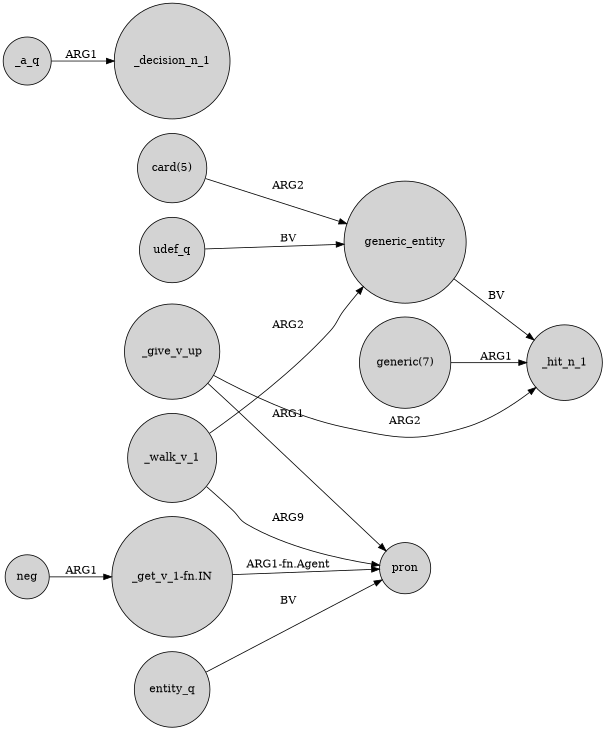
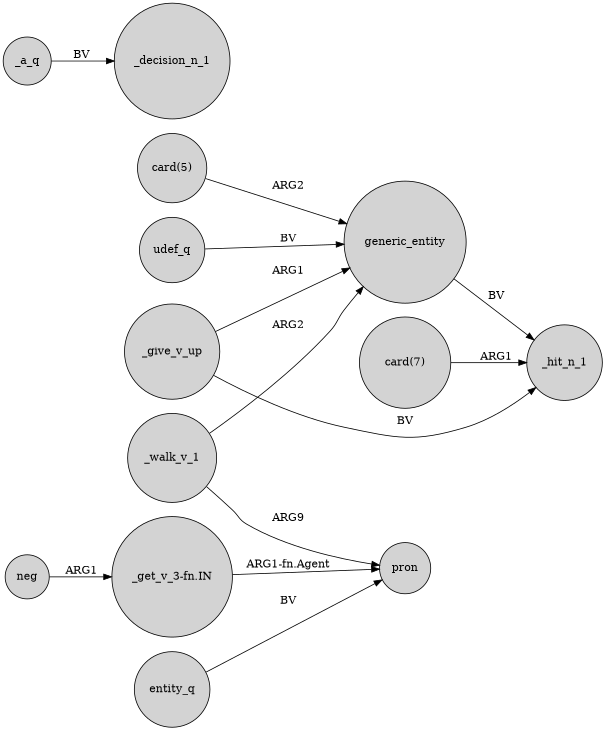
(82, 55) -> (82, 55)
(405, 363) -> (405, 363)
(405, 421) -> (405, 421)
(294, 464) -> (279, 301)
(172, 577) -> (172, 577)
